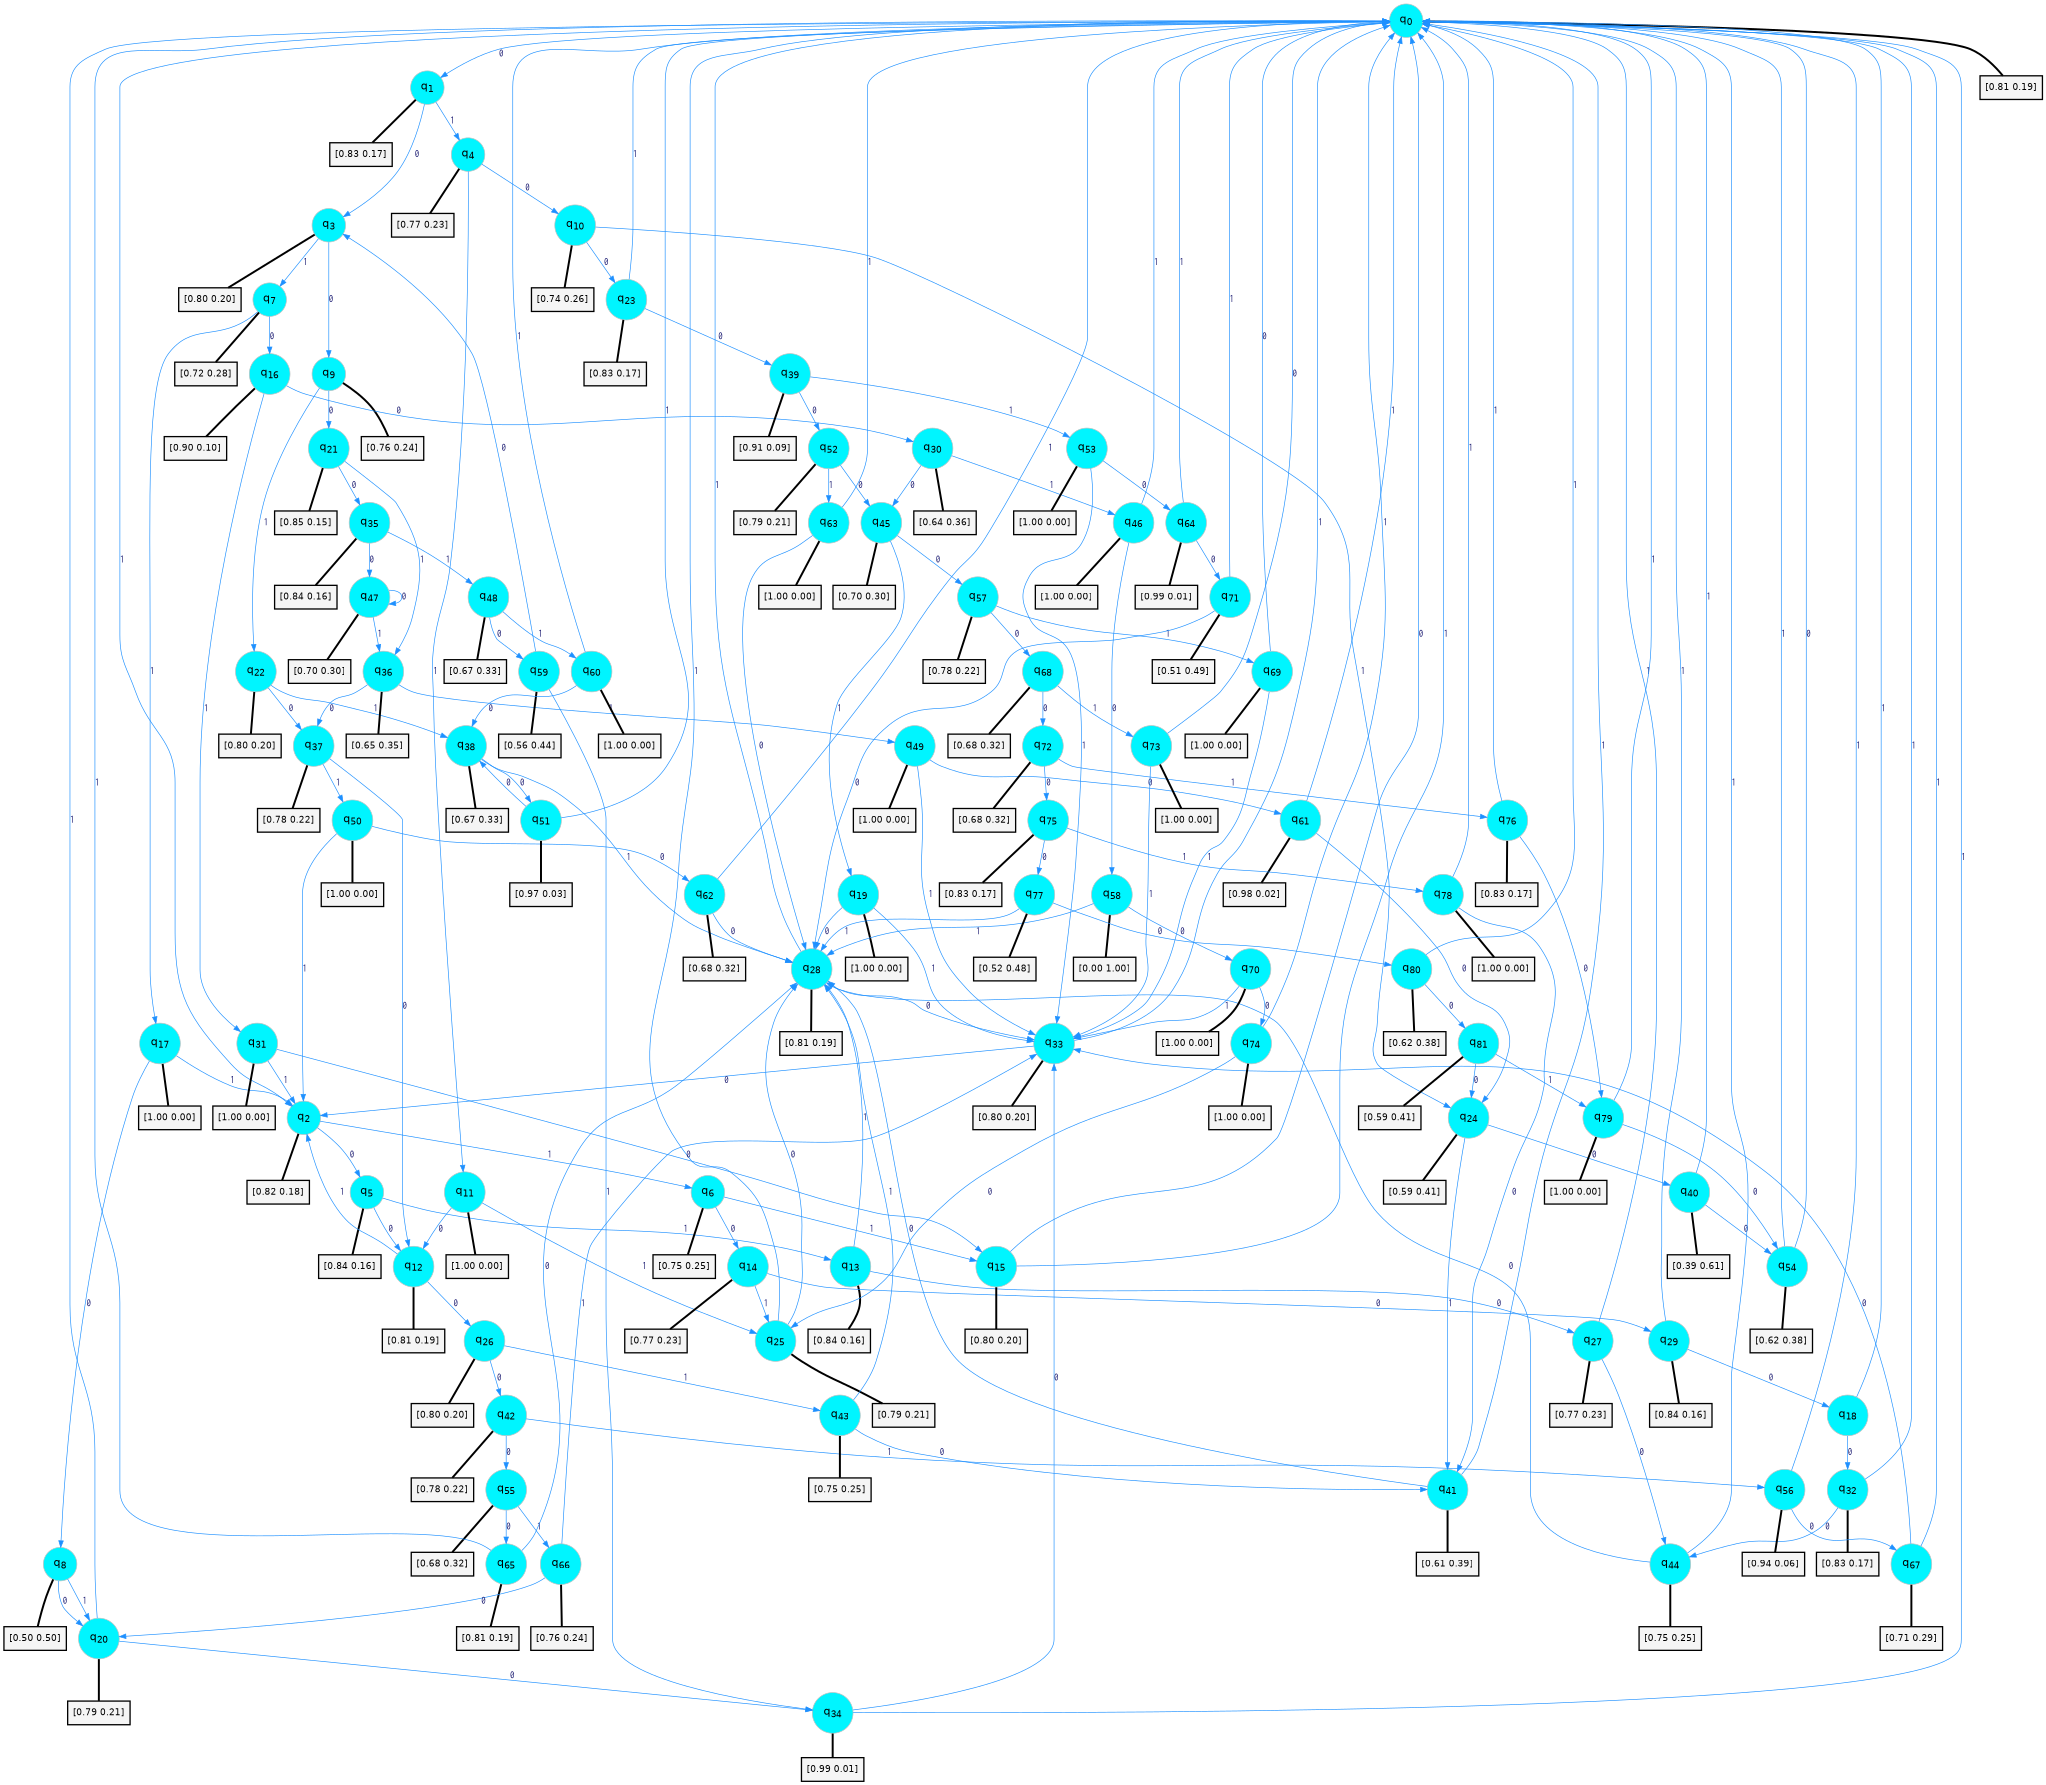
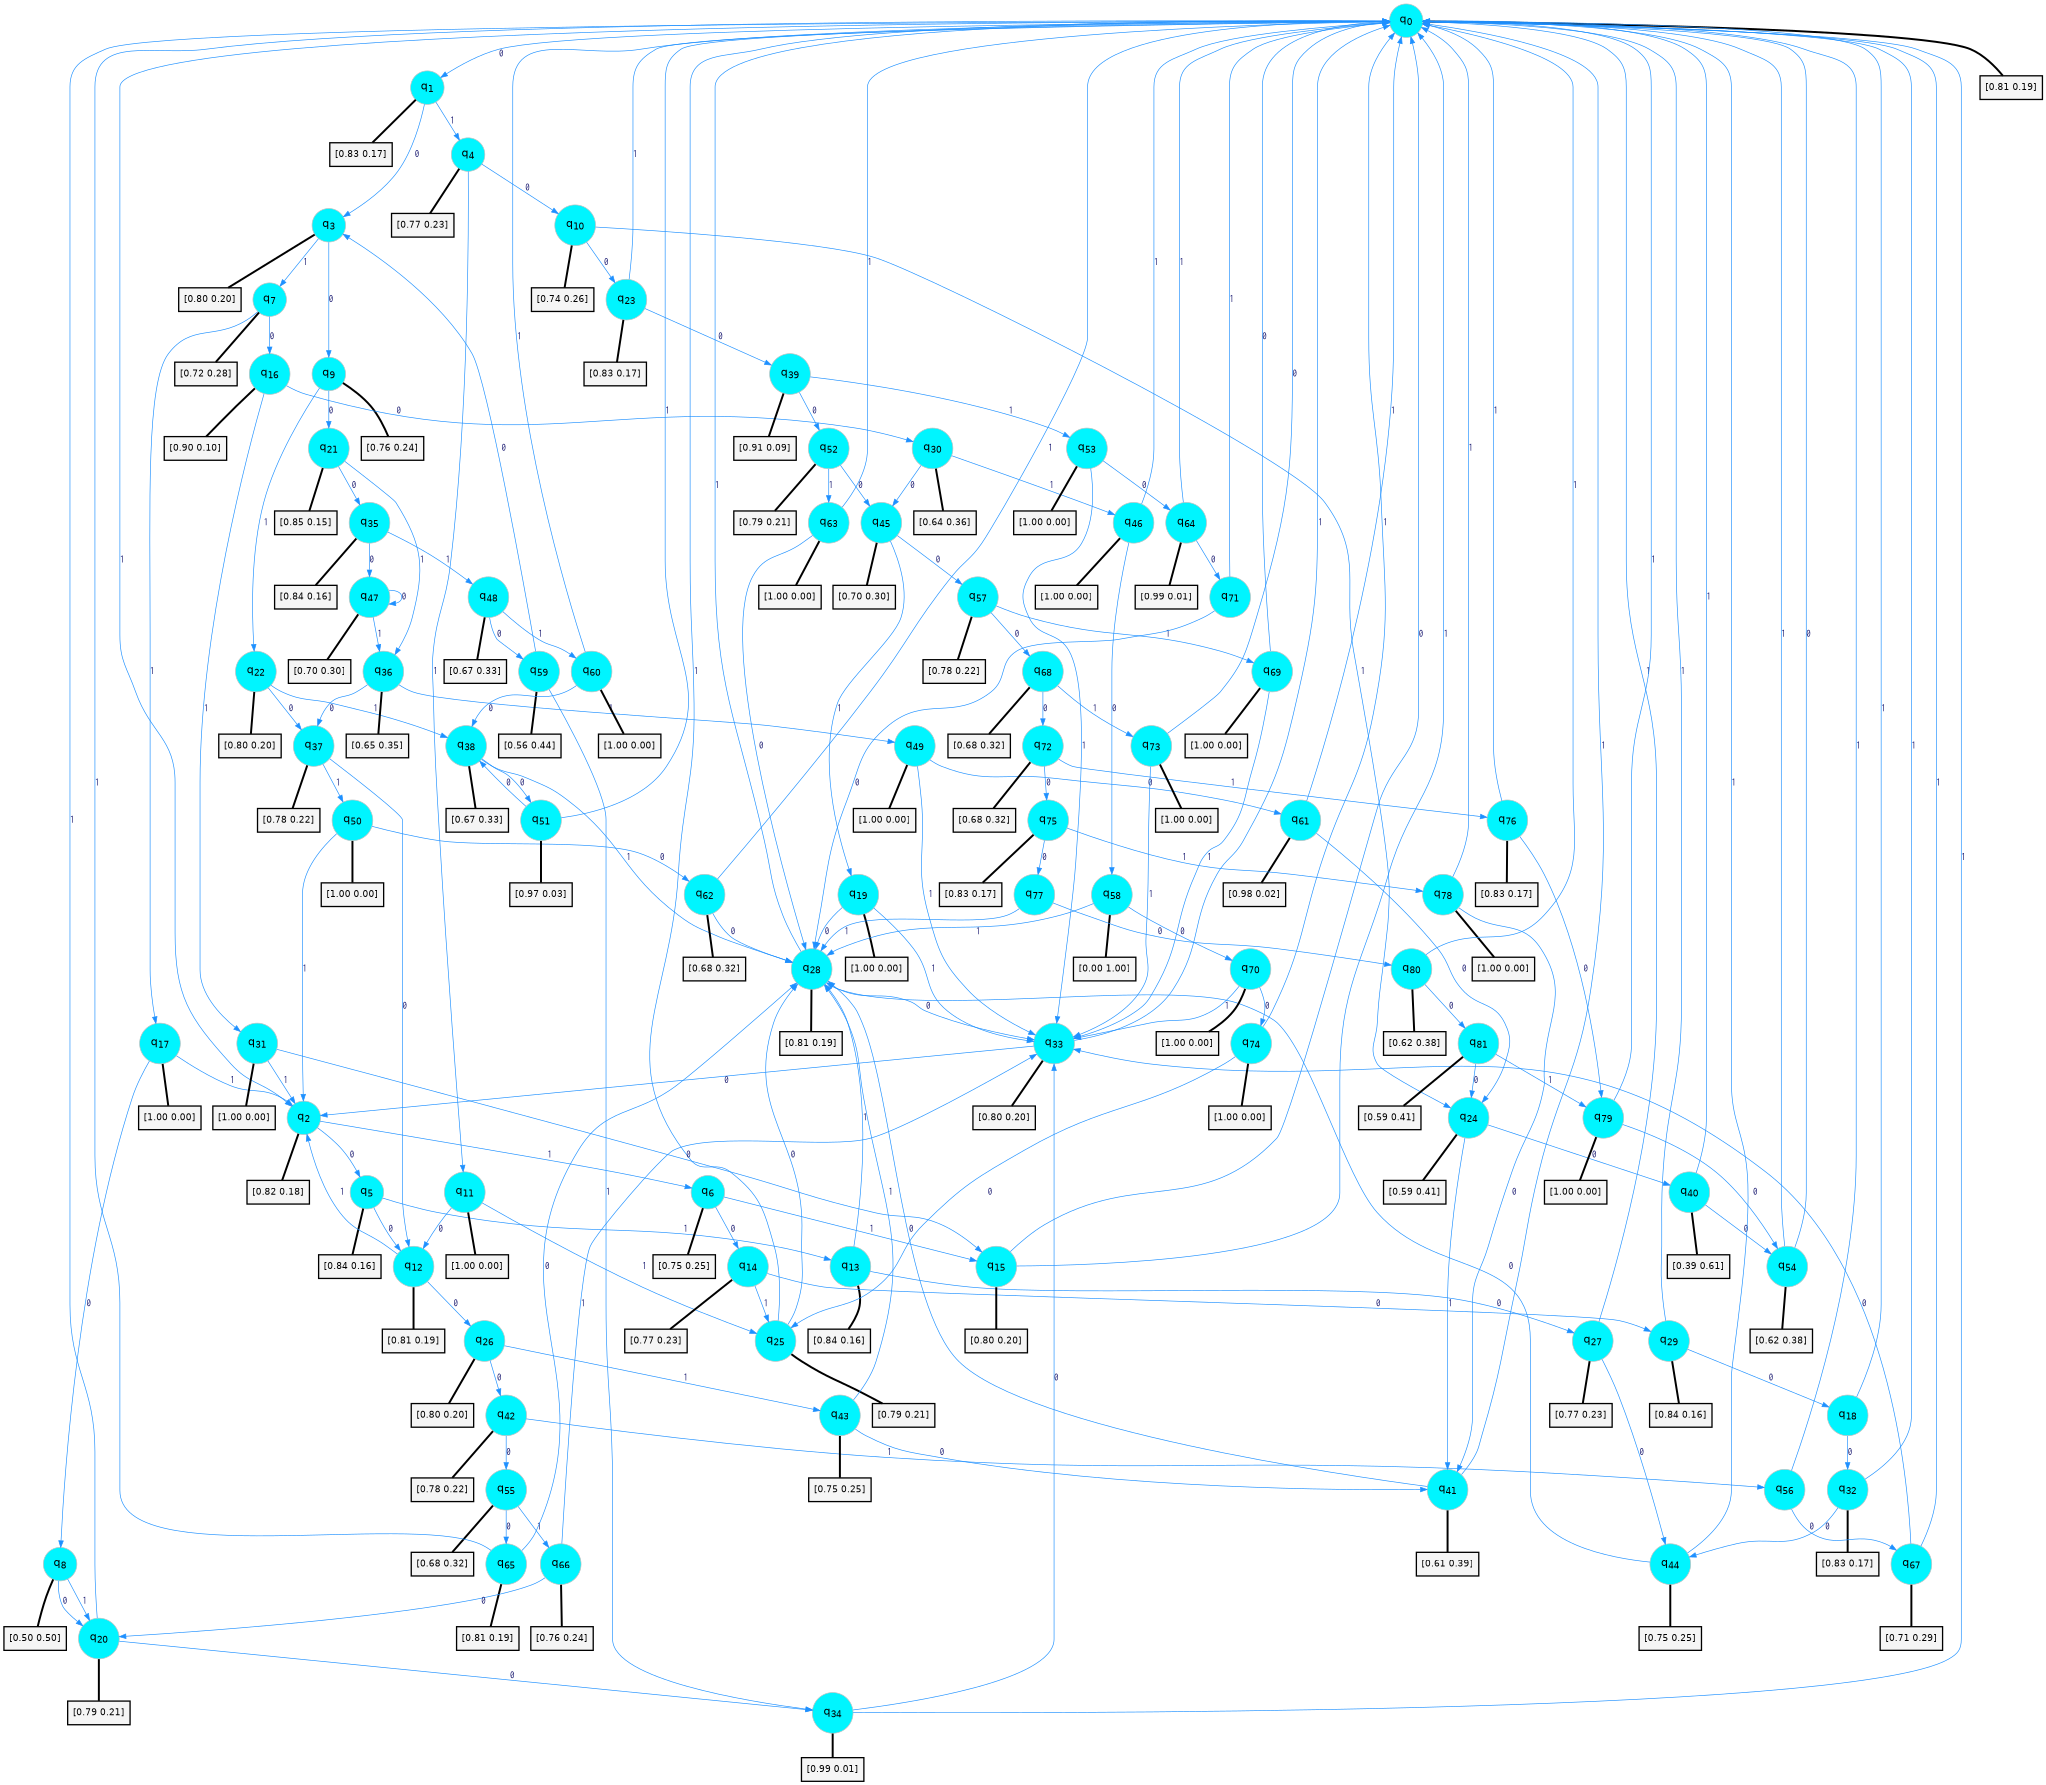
(1183, 672) -> none
(1005, 969) -> none
(1773, 1564) -> none
